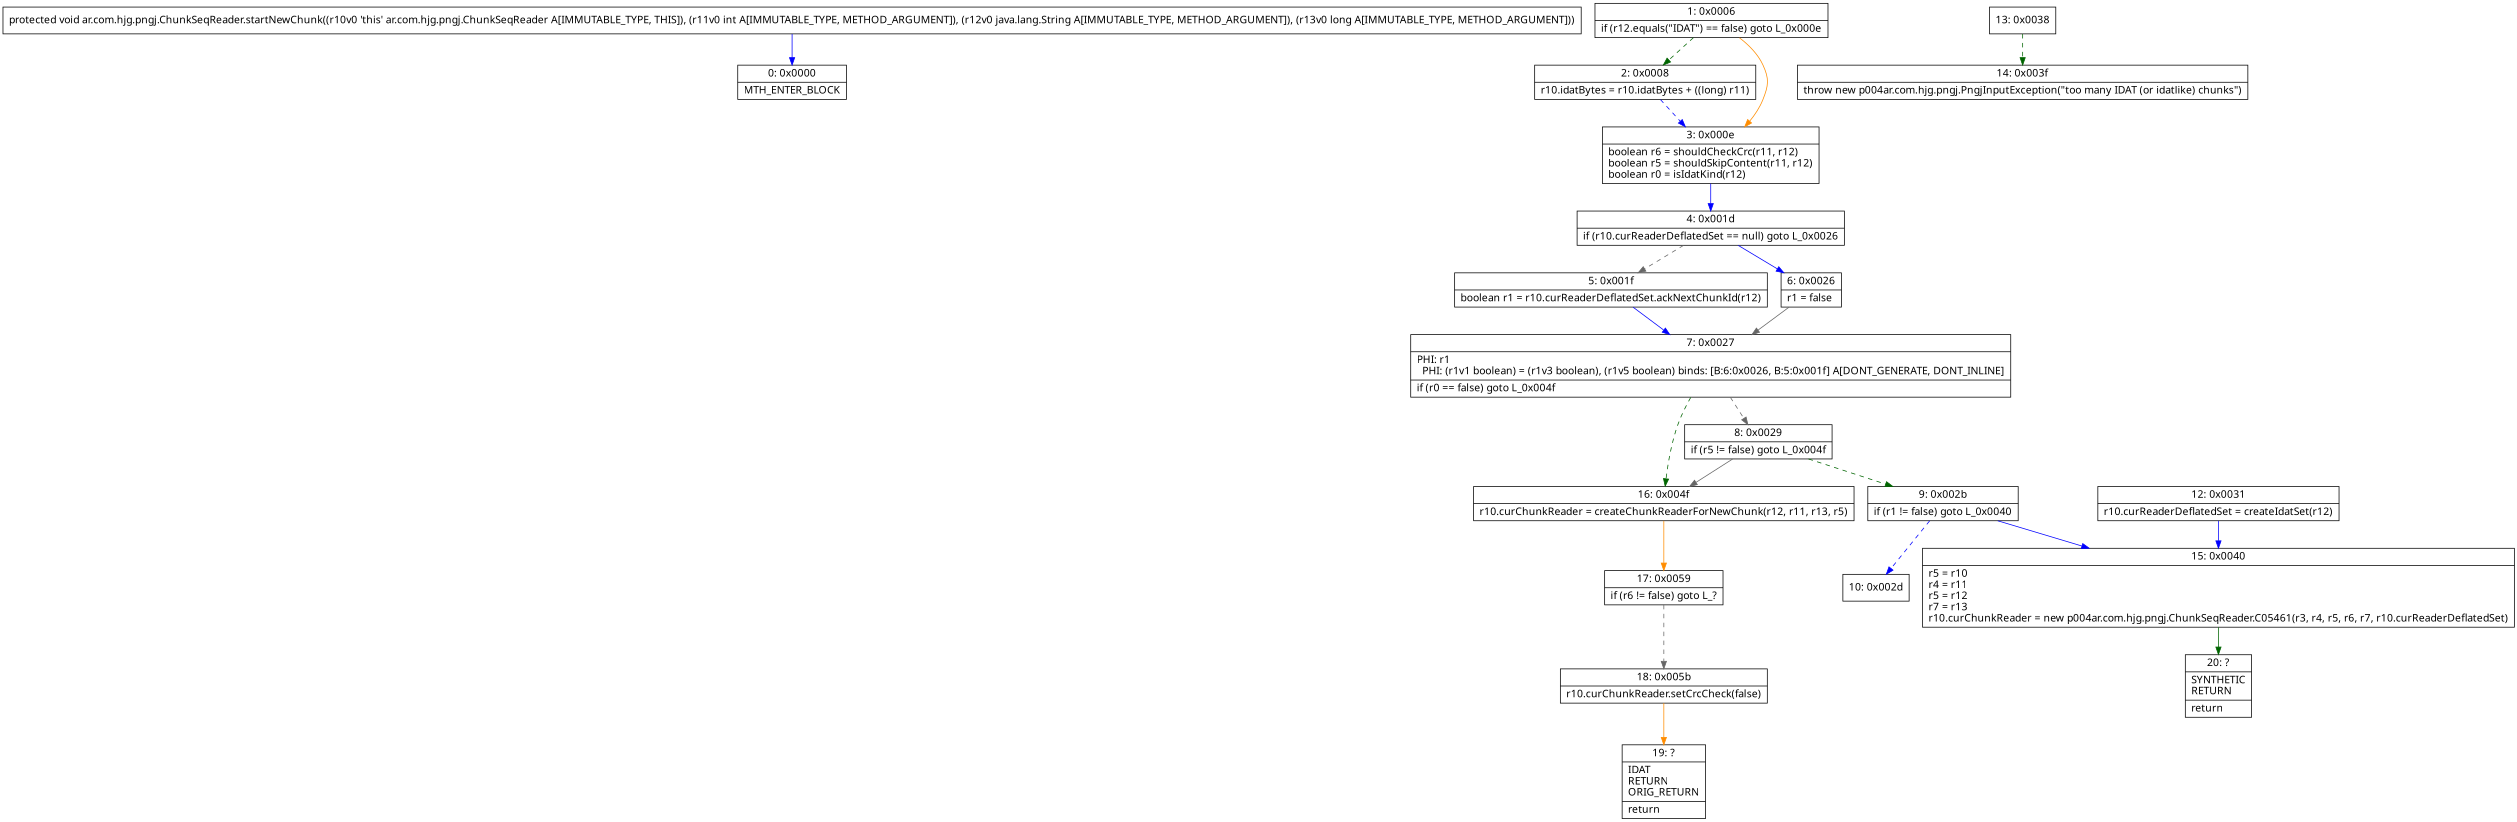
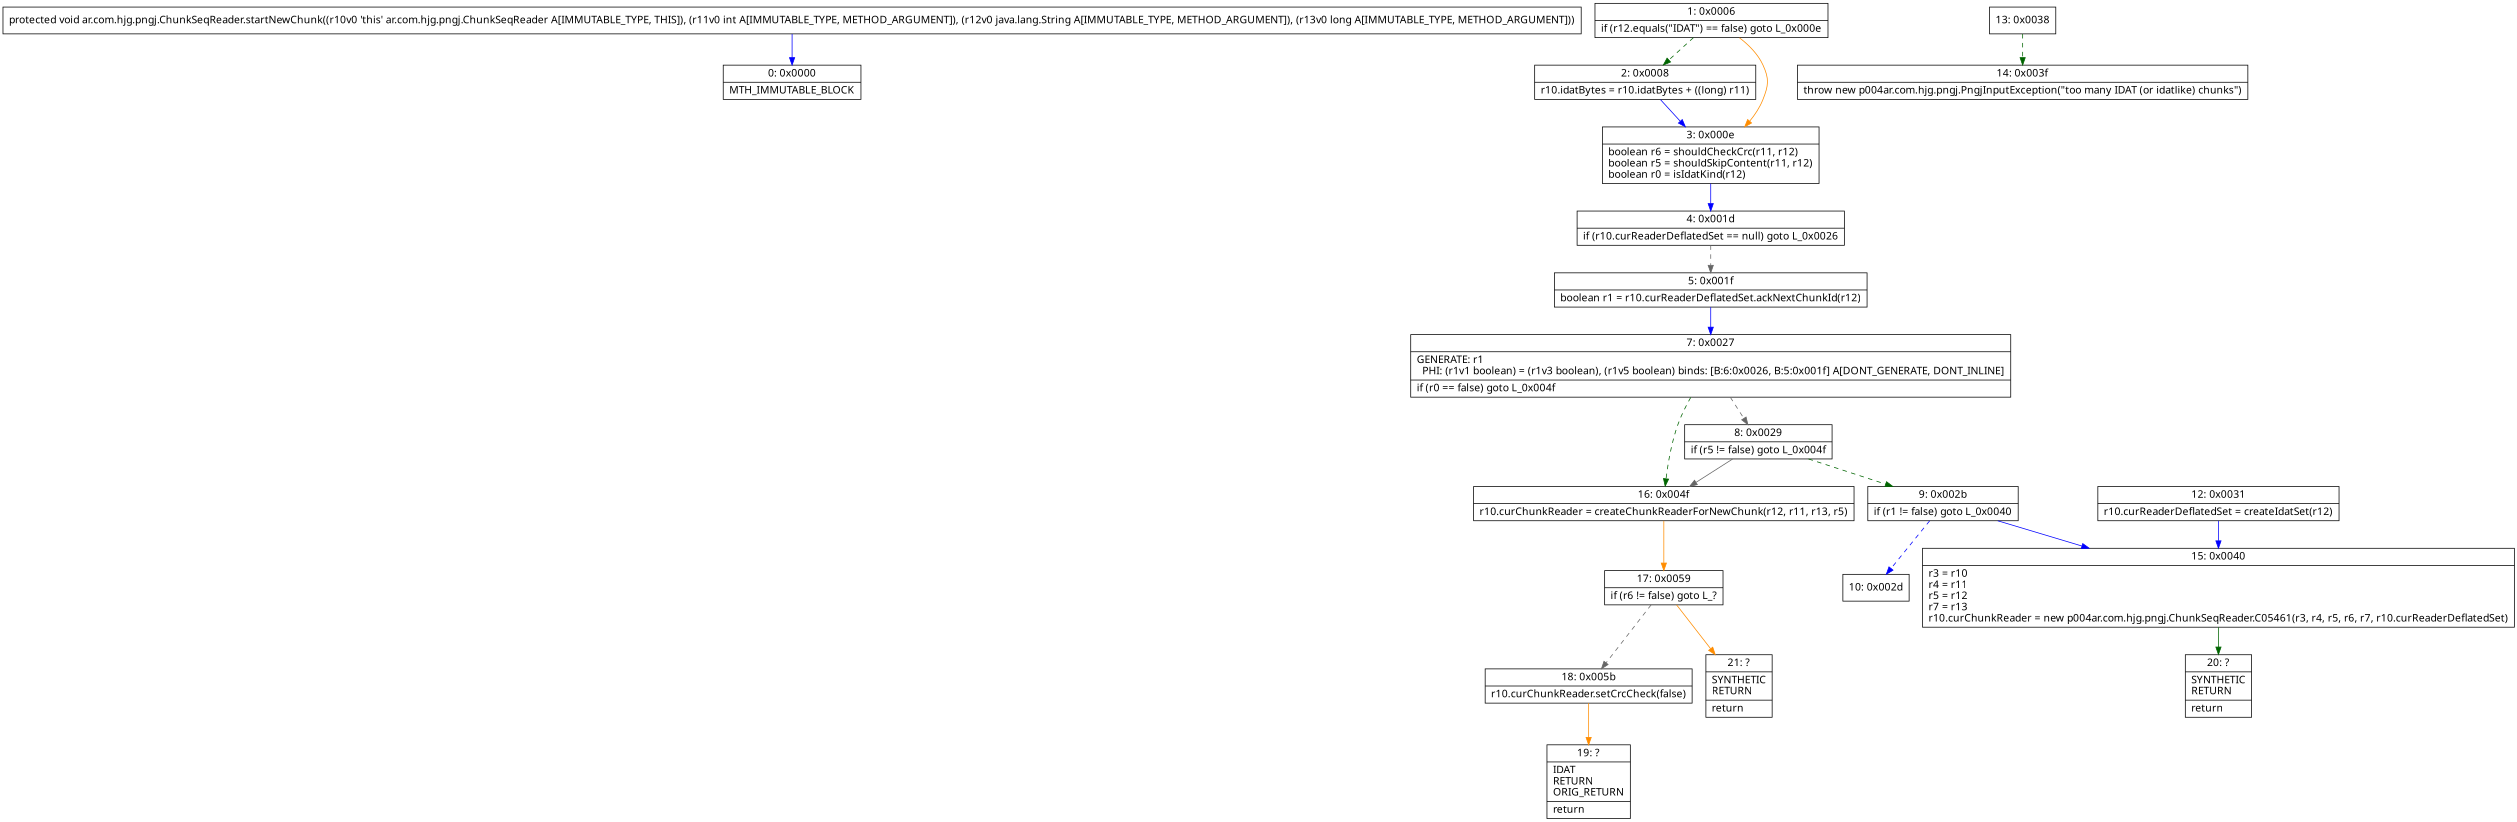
(792, 90) -> (792, 90)
(1670, 110) -> (1670, 110)
(1811, 290) -> none
(1435, 360) -> (1452, 360)
(1948, 574) -> (1948, 574)
none -> (1739, 686)
